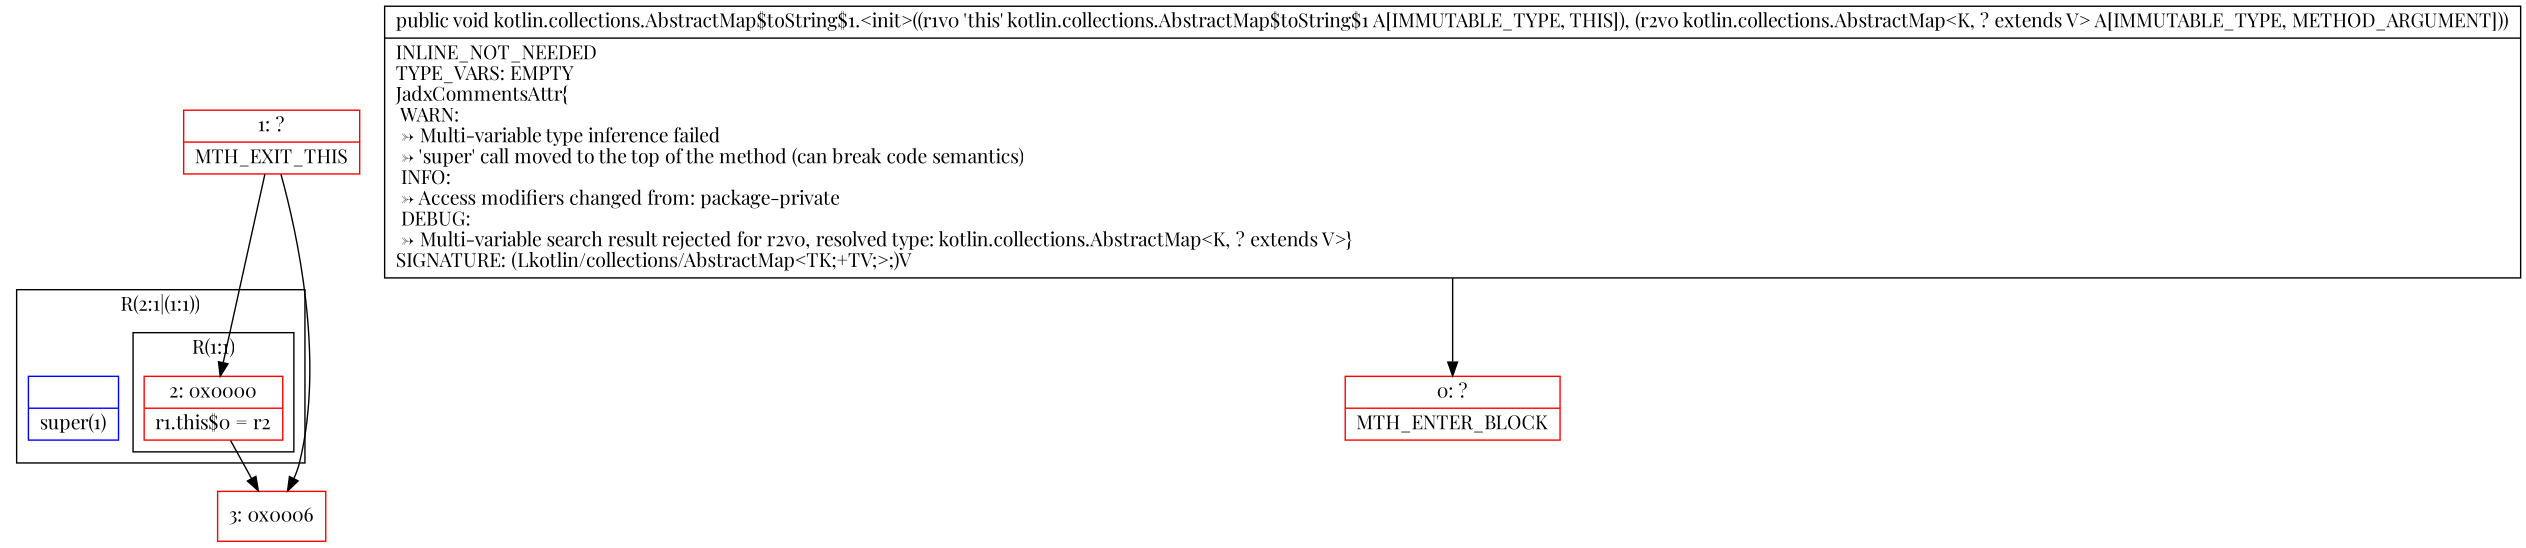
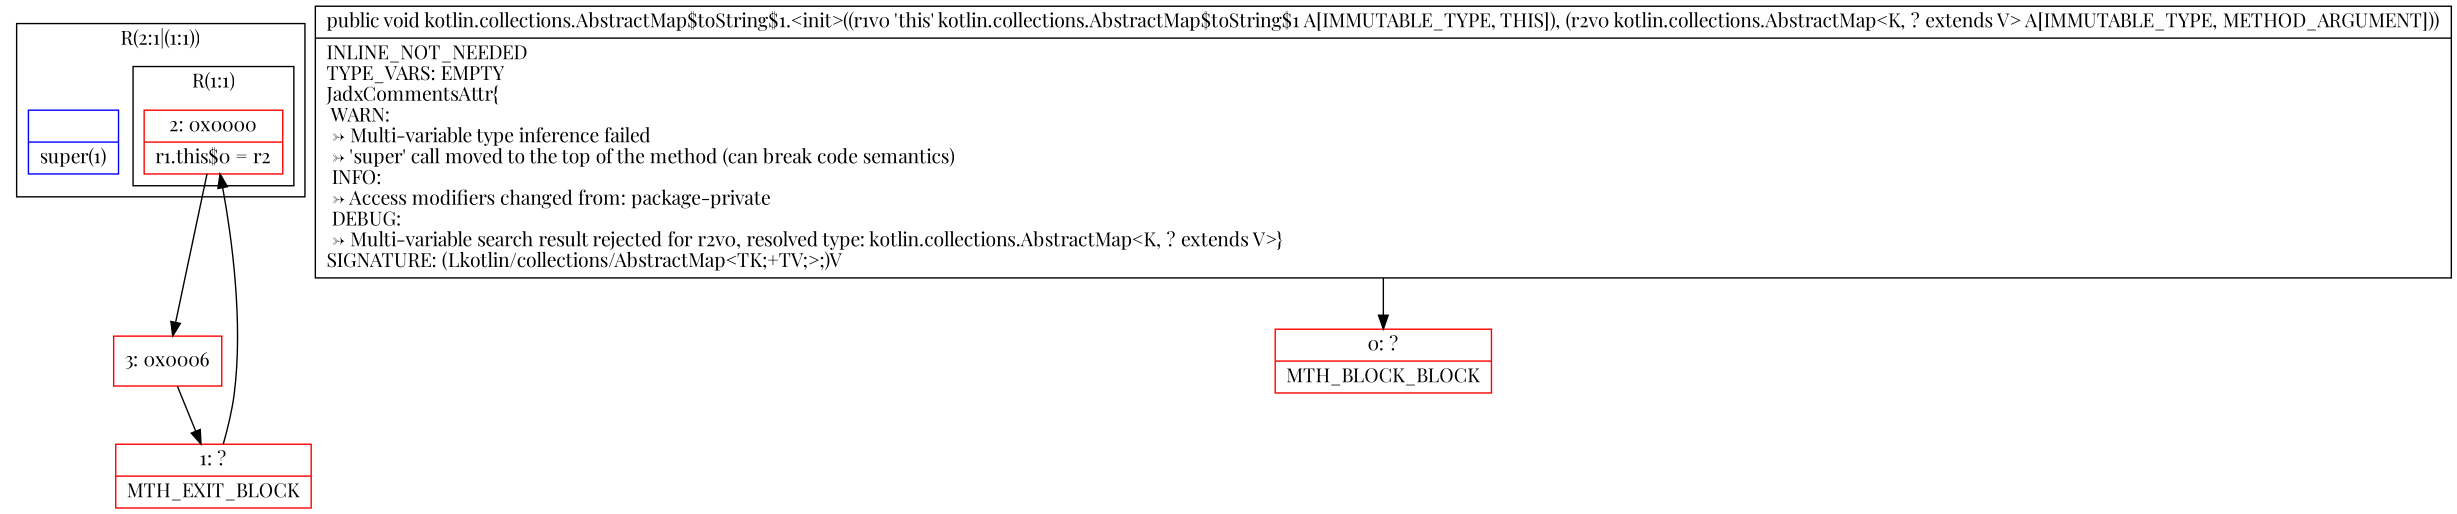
(272, 157) -> (213, 491)
(303, 280) -> (187, 409)
(1453, 423) -> (1383, 376)
